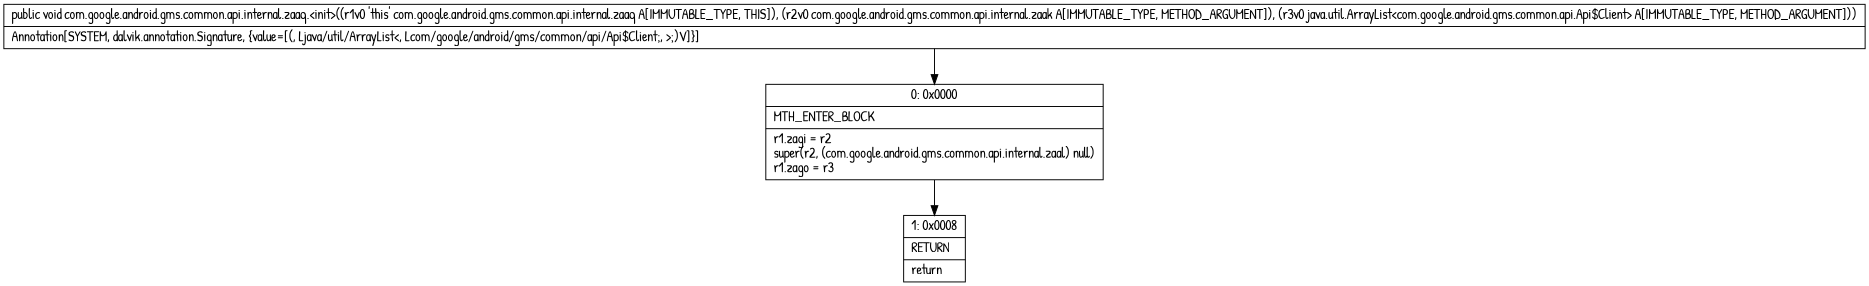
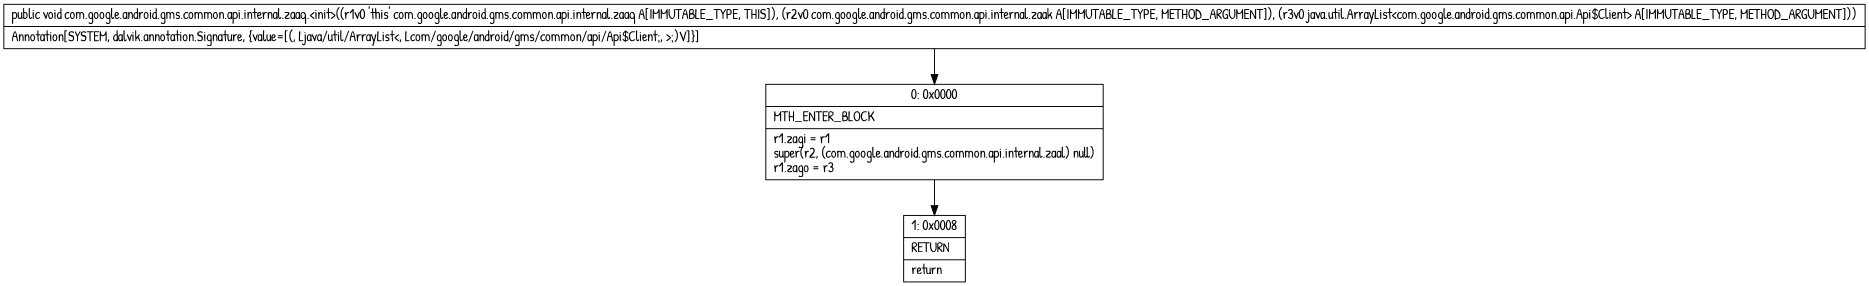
(803, 139) -> (802, 139)
